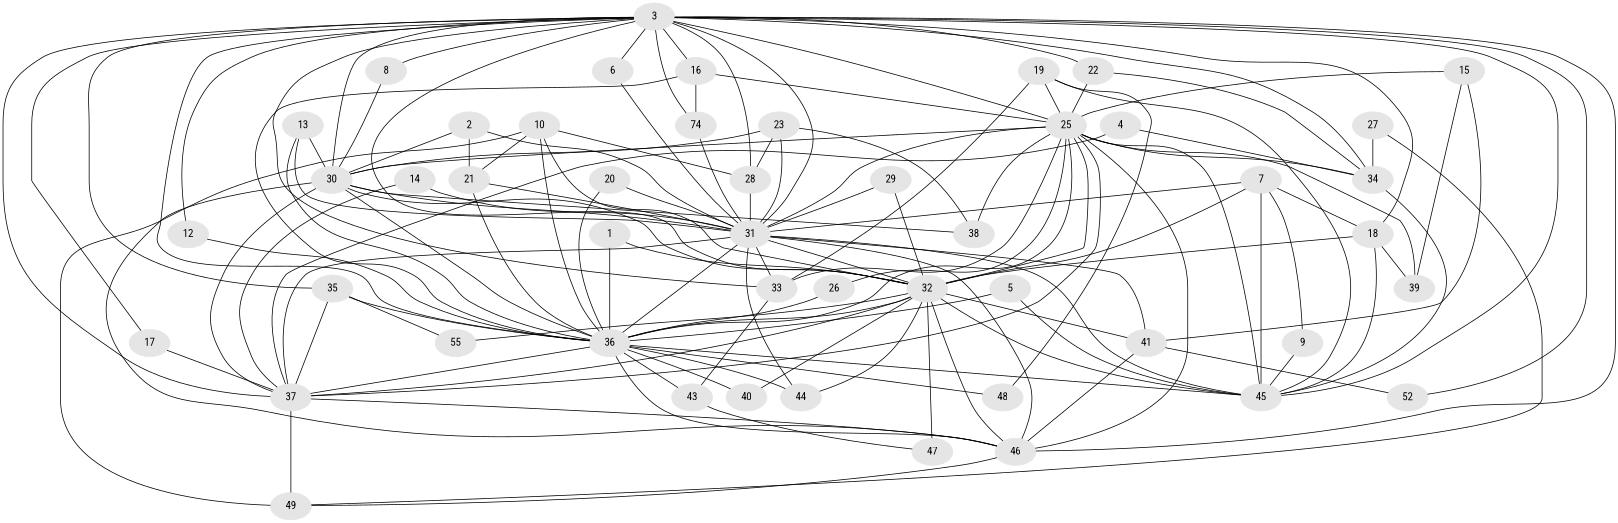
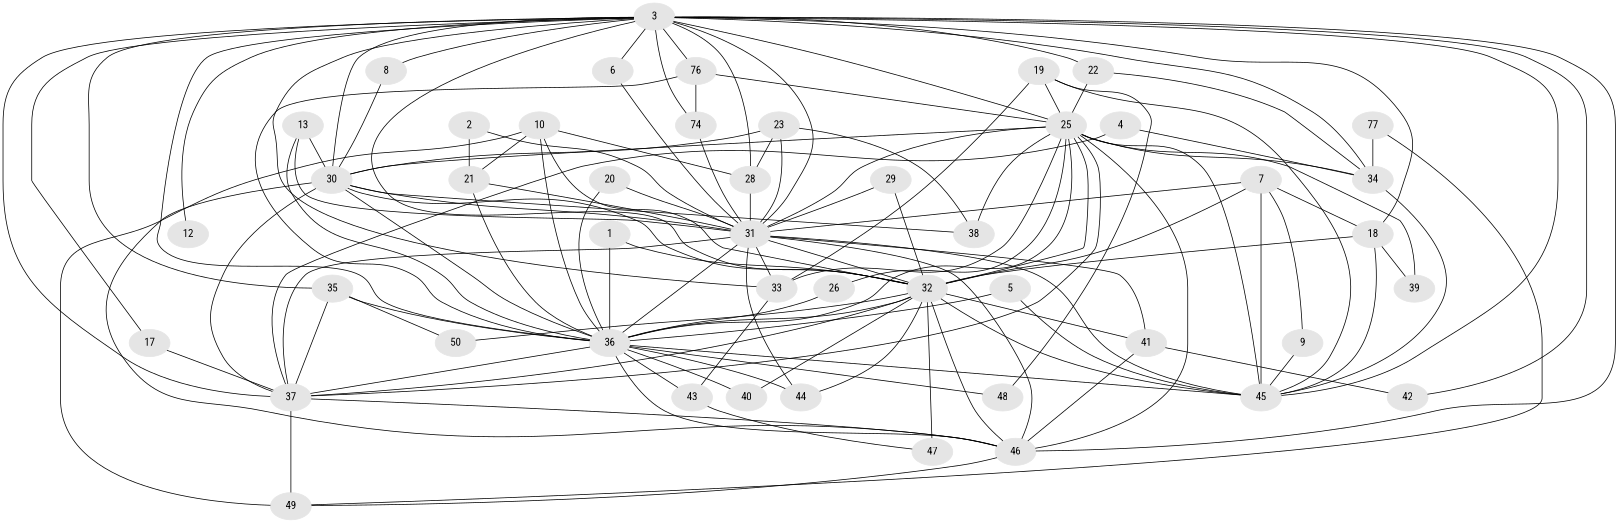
(696, 71) -> (696, 71)
(1464, 71) -> none
(1373, 125) -> (1373, 125)
(388, 158) -> none
(415, 180) -> none
(400, 286) -> none
(456, 343) -> (456, 343)
(1408, 397) -> (1408, 397)
